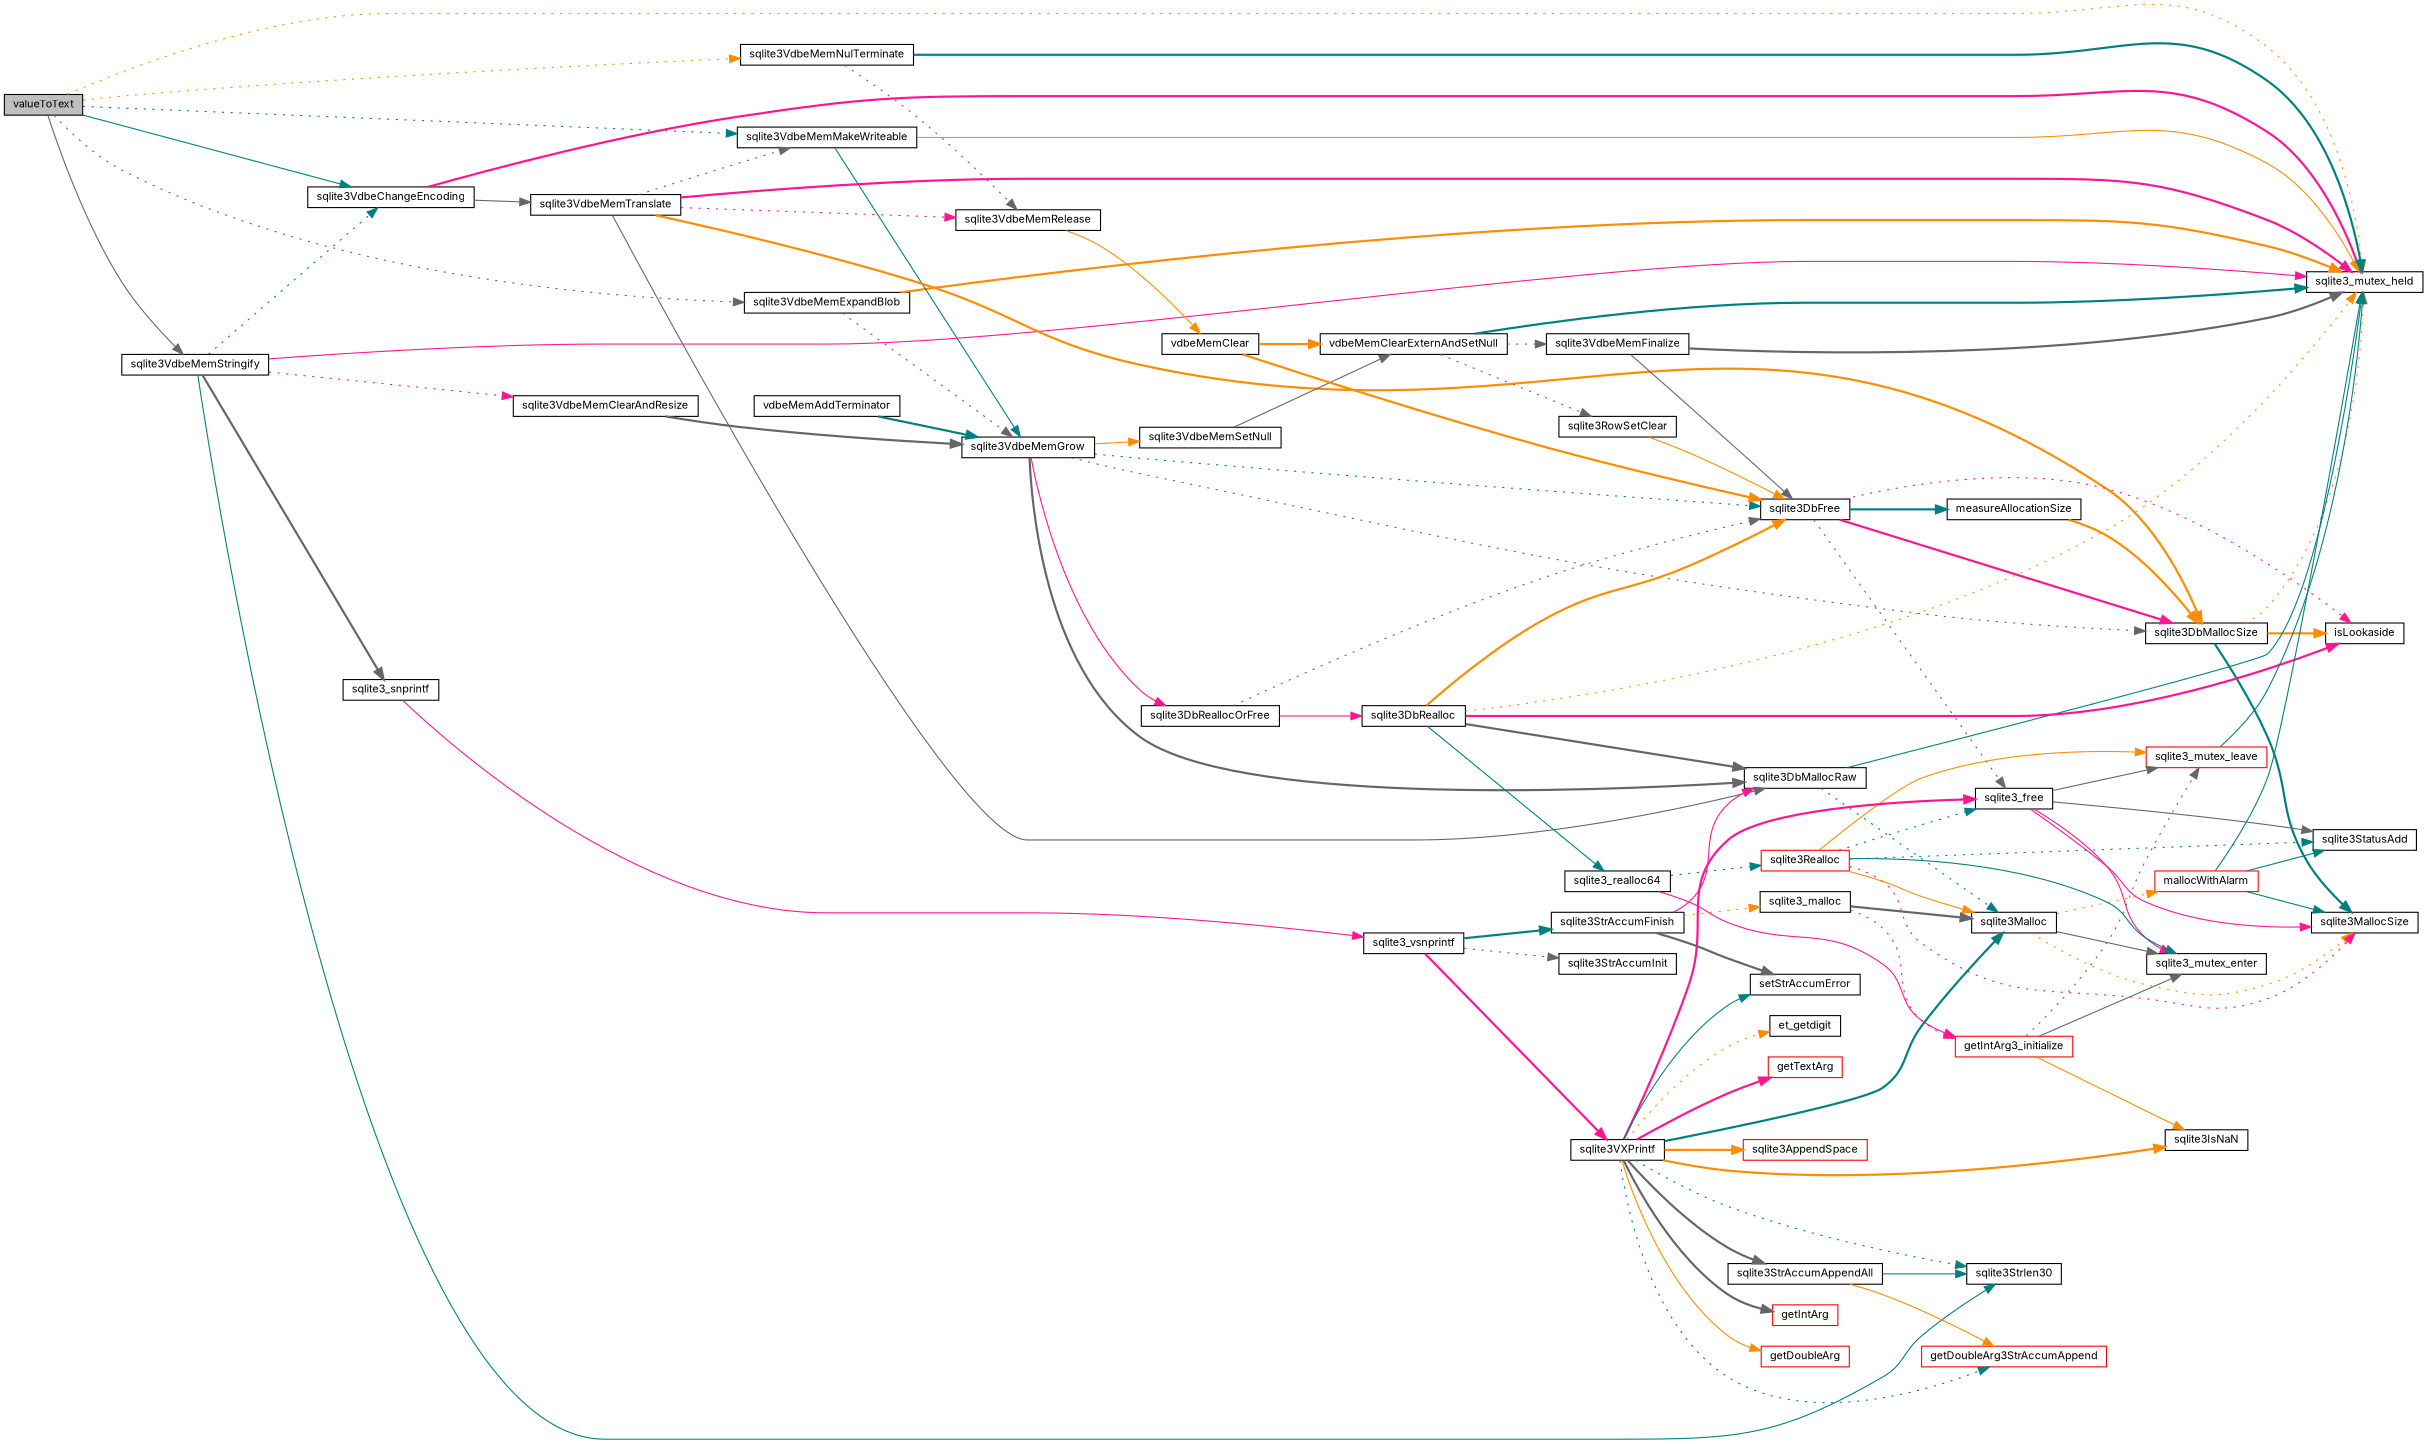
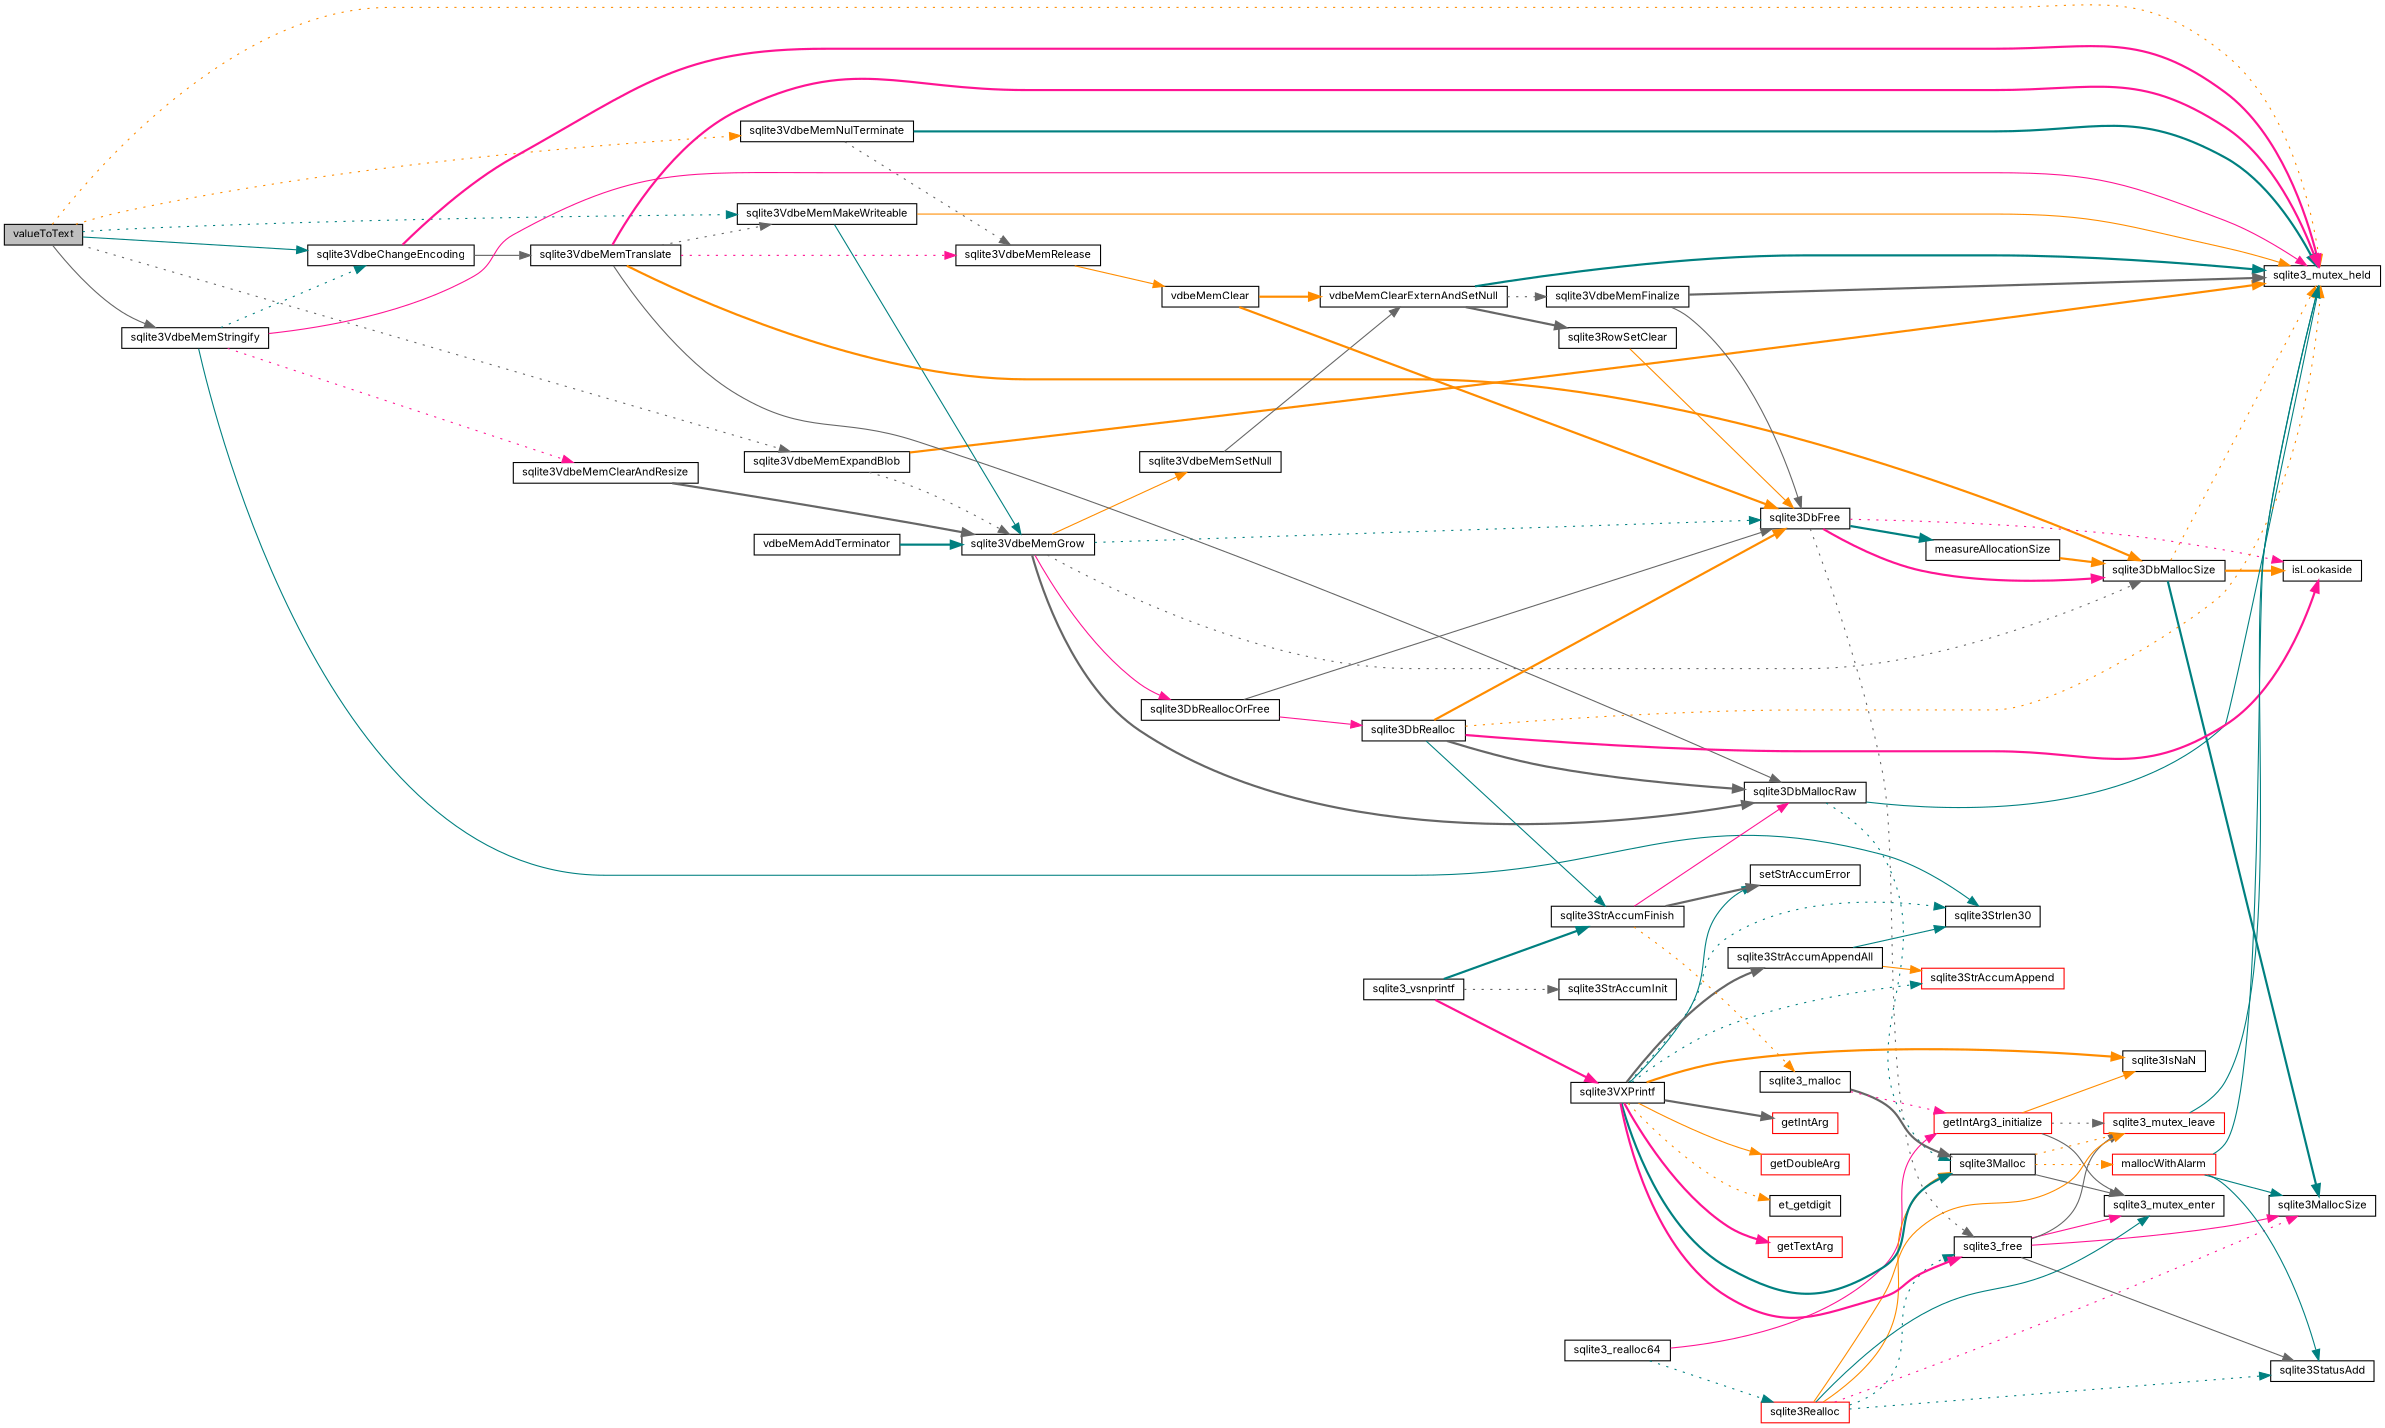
(1497, 378) -> (1511, 316)
(1486, 598) -> (1502, 616)
(391, 690) -> none
(1516, 799) -> (1507, 816)
(2188, 993) -> (2076, 1144)
(1805, 1150) -> none
(2014, 1357) -> (1993, 979)
